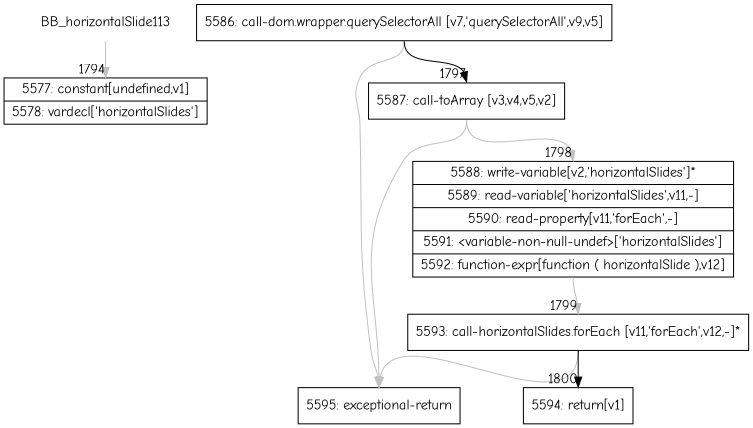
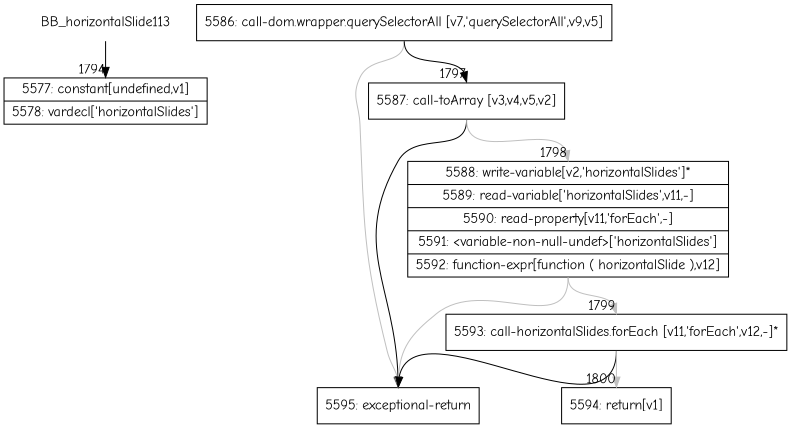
(106, 54) -> (106, 54)
(376, 226) -> (377, 225)
none -> (471, 301)
(484, 370) -> (512, 370)
(578, 370) -> (616, 370)
